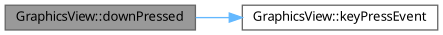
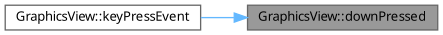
(212, 18) -> (217, 18)
